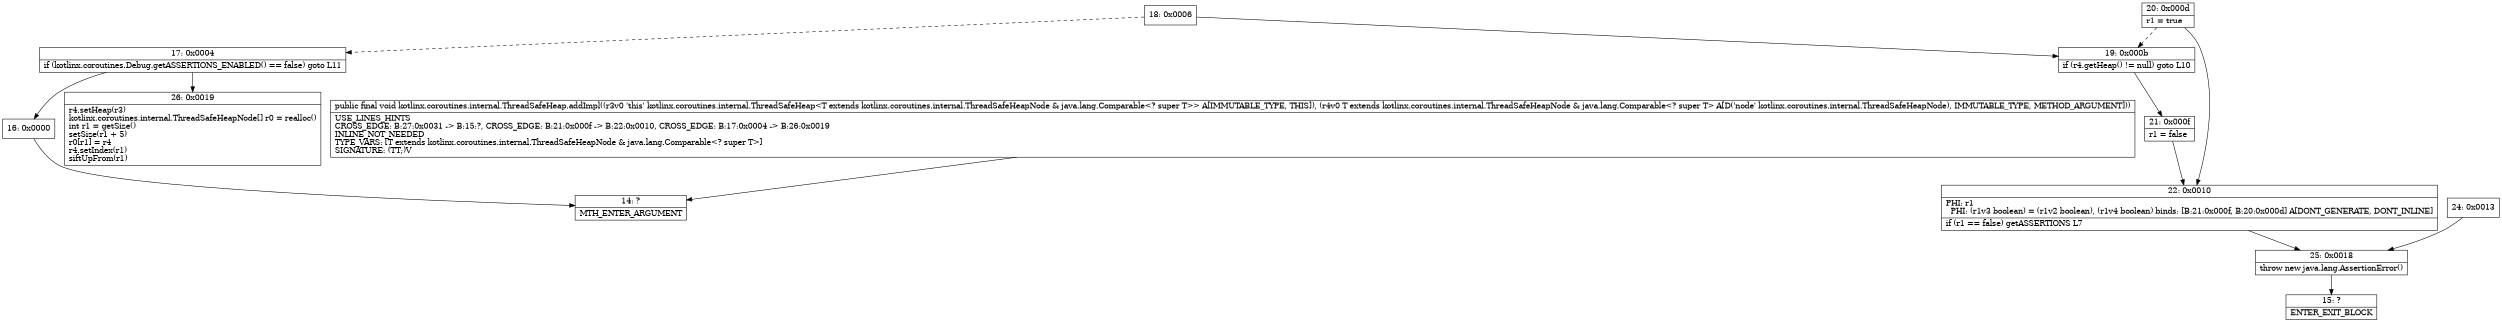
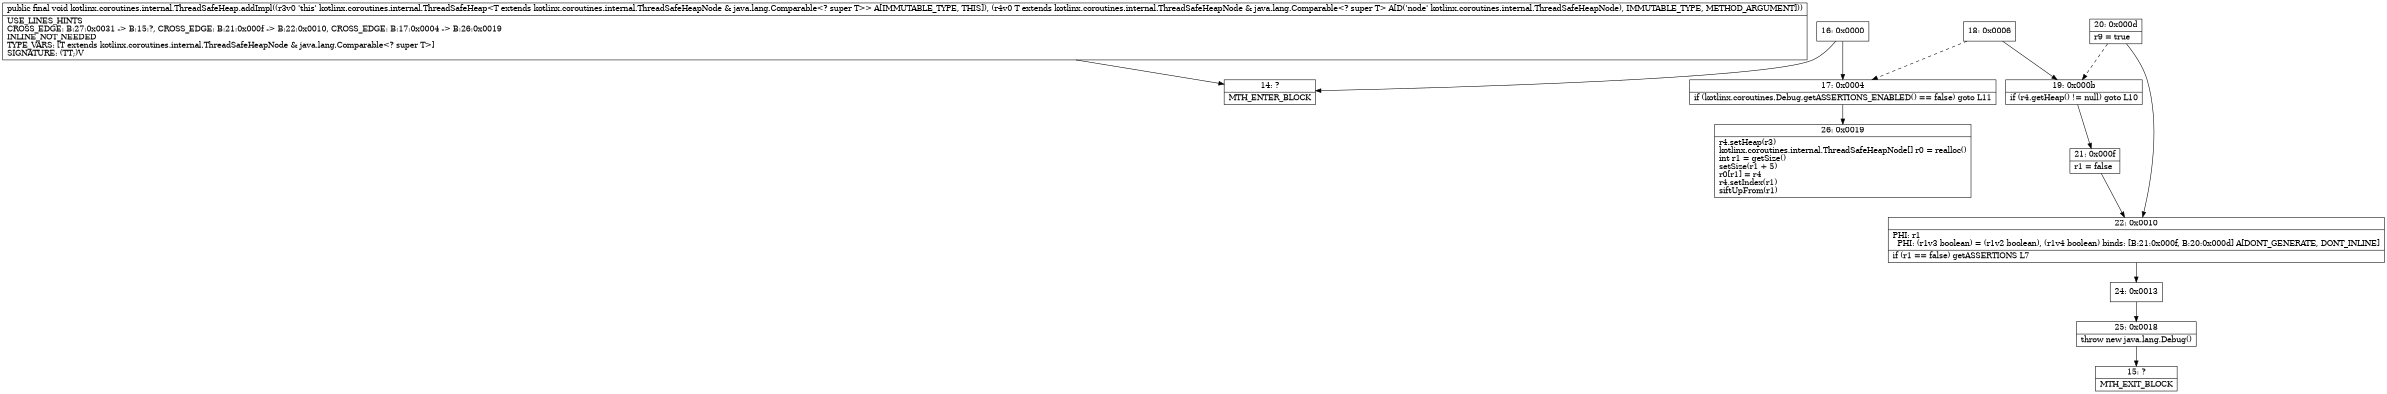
(2164, 21) -> (2112, 37)
(68, 87) -> (1843, 58)
(631, 214) -> (1270, 98)
(2271, 239) -> (2136, 270)
(2331, 268) -> (2136, 340)
(2331, 313) -> (2136, 385)
